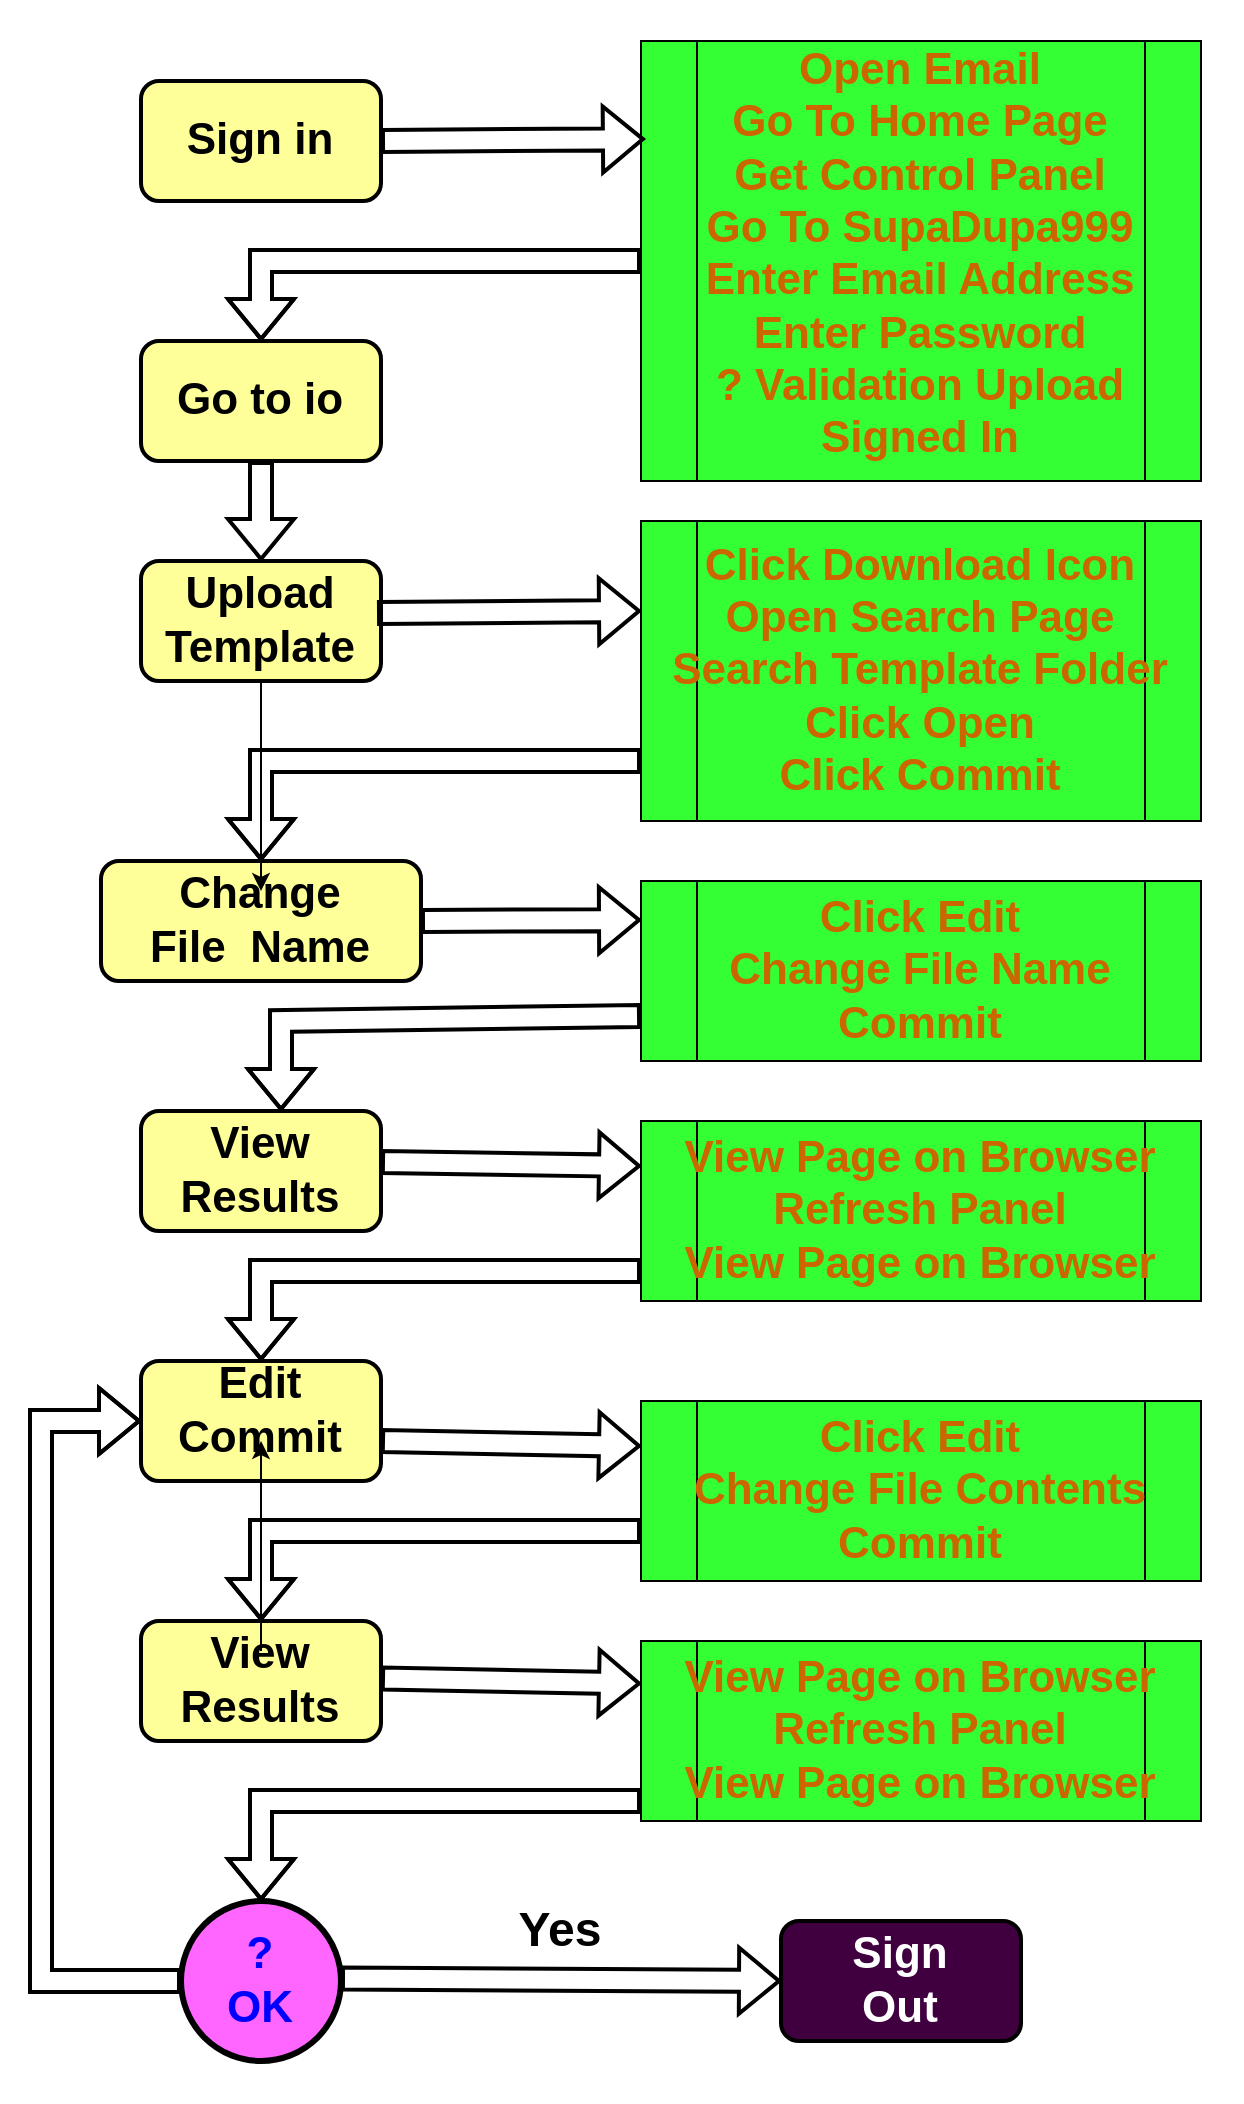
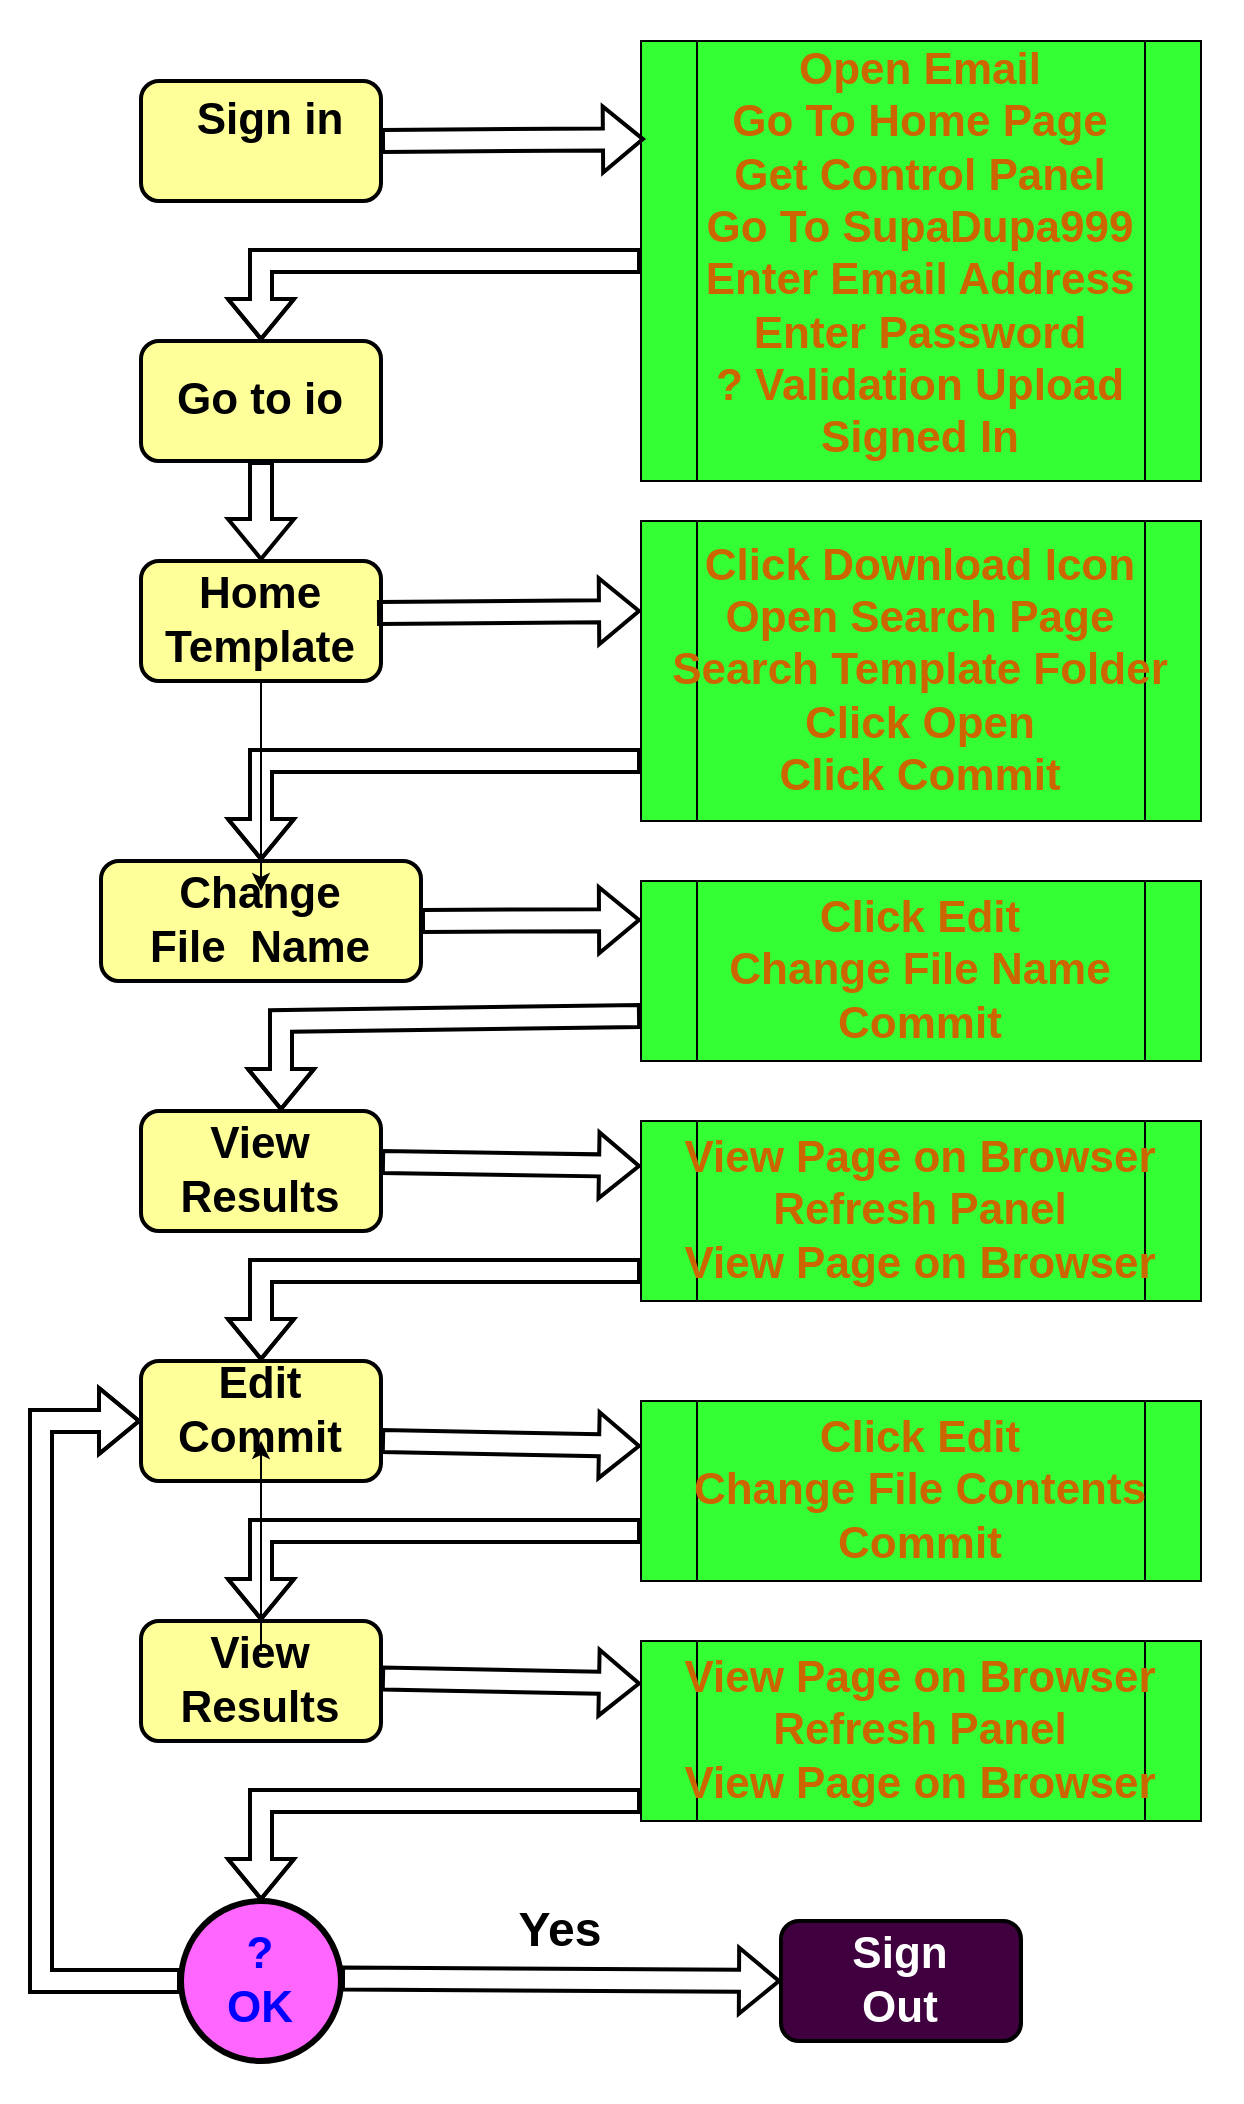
(261, 141) -> (271, 121)
(261, 621) -> (261, 621)
